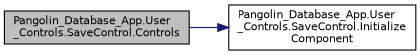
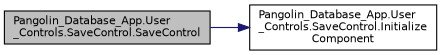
(97, 28) -> (107, 28)
